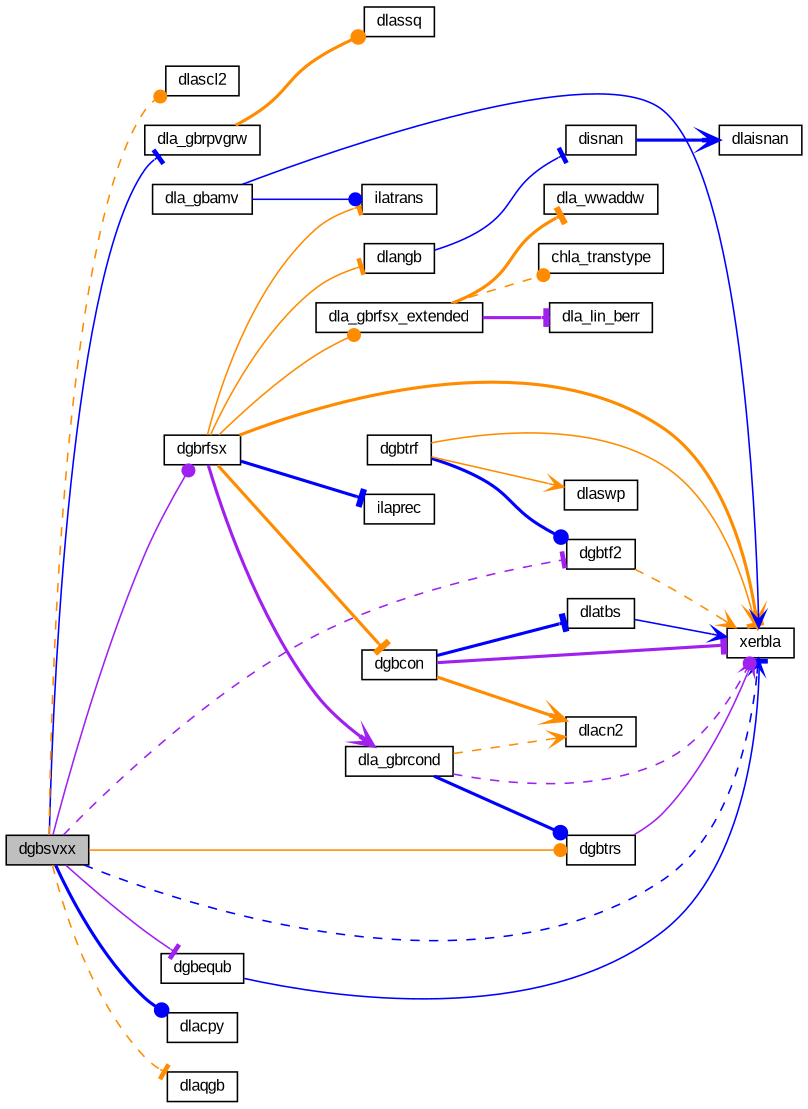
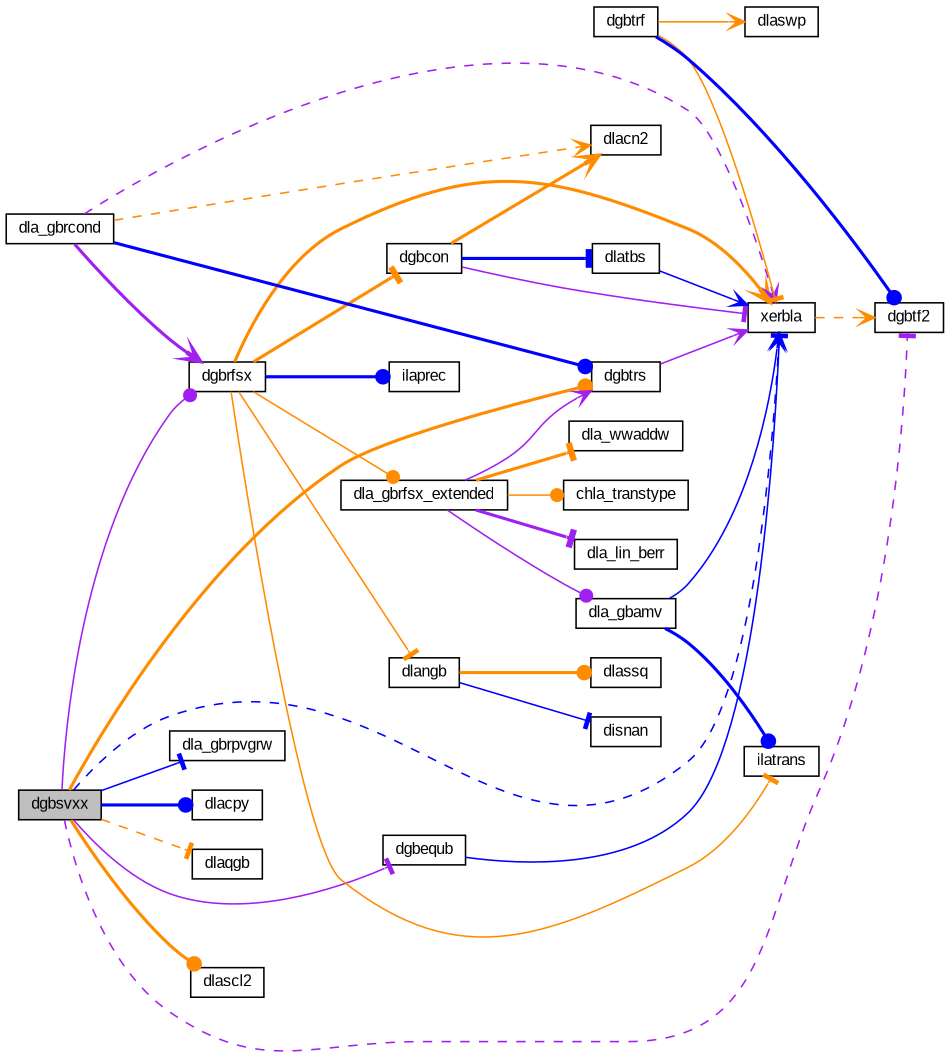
(292, 80) -> (519, 673)
(761, 140) -> none
(301, 199) -> (721, 676)
(498, 289) -> (529, 495)
(80, 349) -> (124, 895)
none -> (525, 444)
(299, 479) -> (321, 377)
none -> (513, 553)
(680, 593) -> (837, 318)
(266, 612) -> (128, 302)
(578, 654) -> (600, 294)
(622, 775) -> (474, 67)
(322, 850) -> (273, 521)
